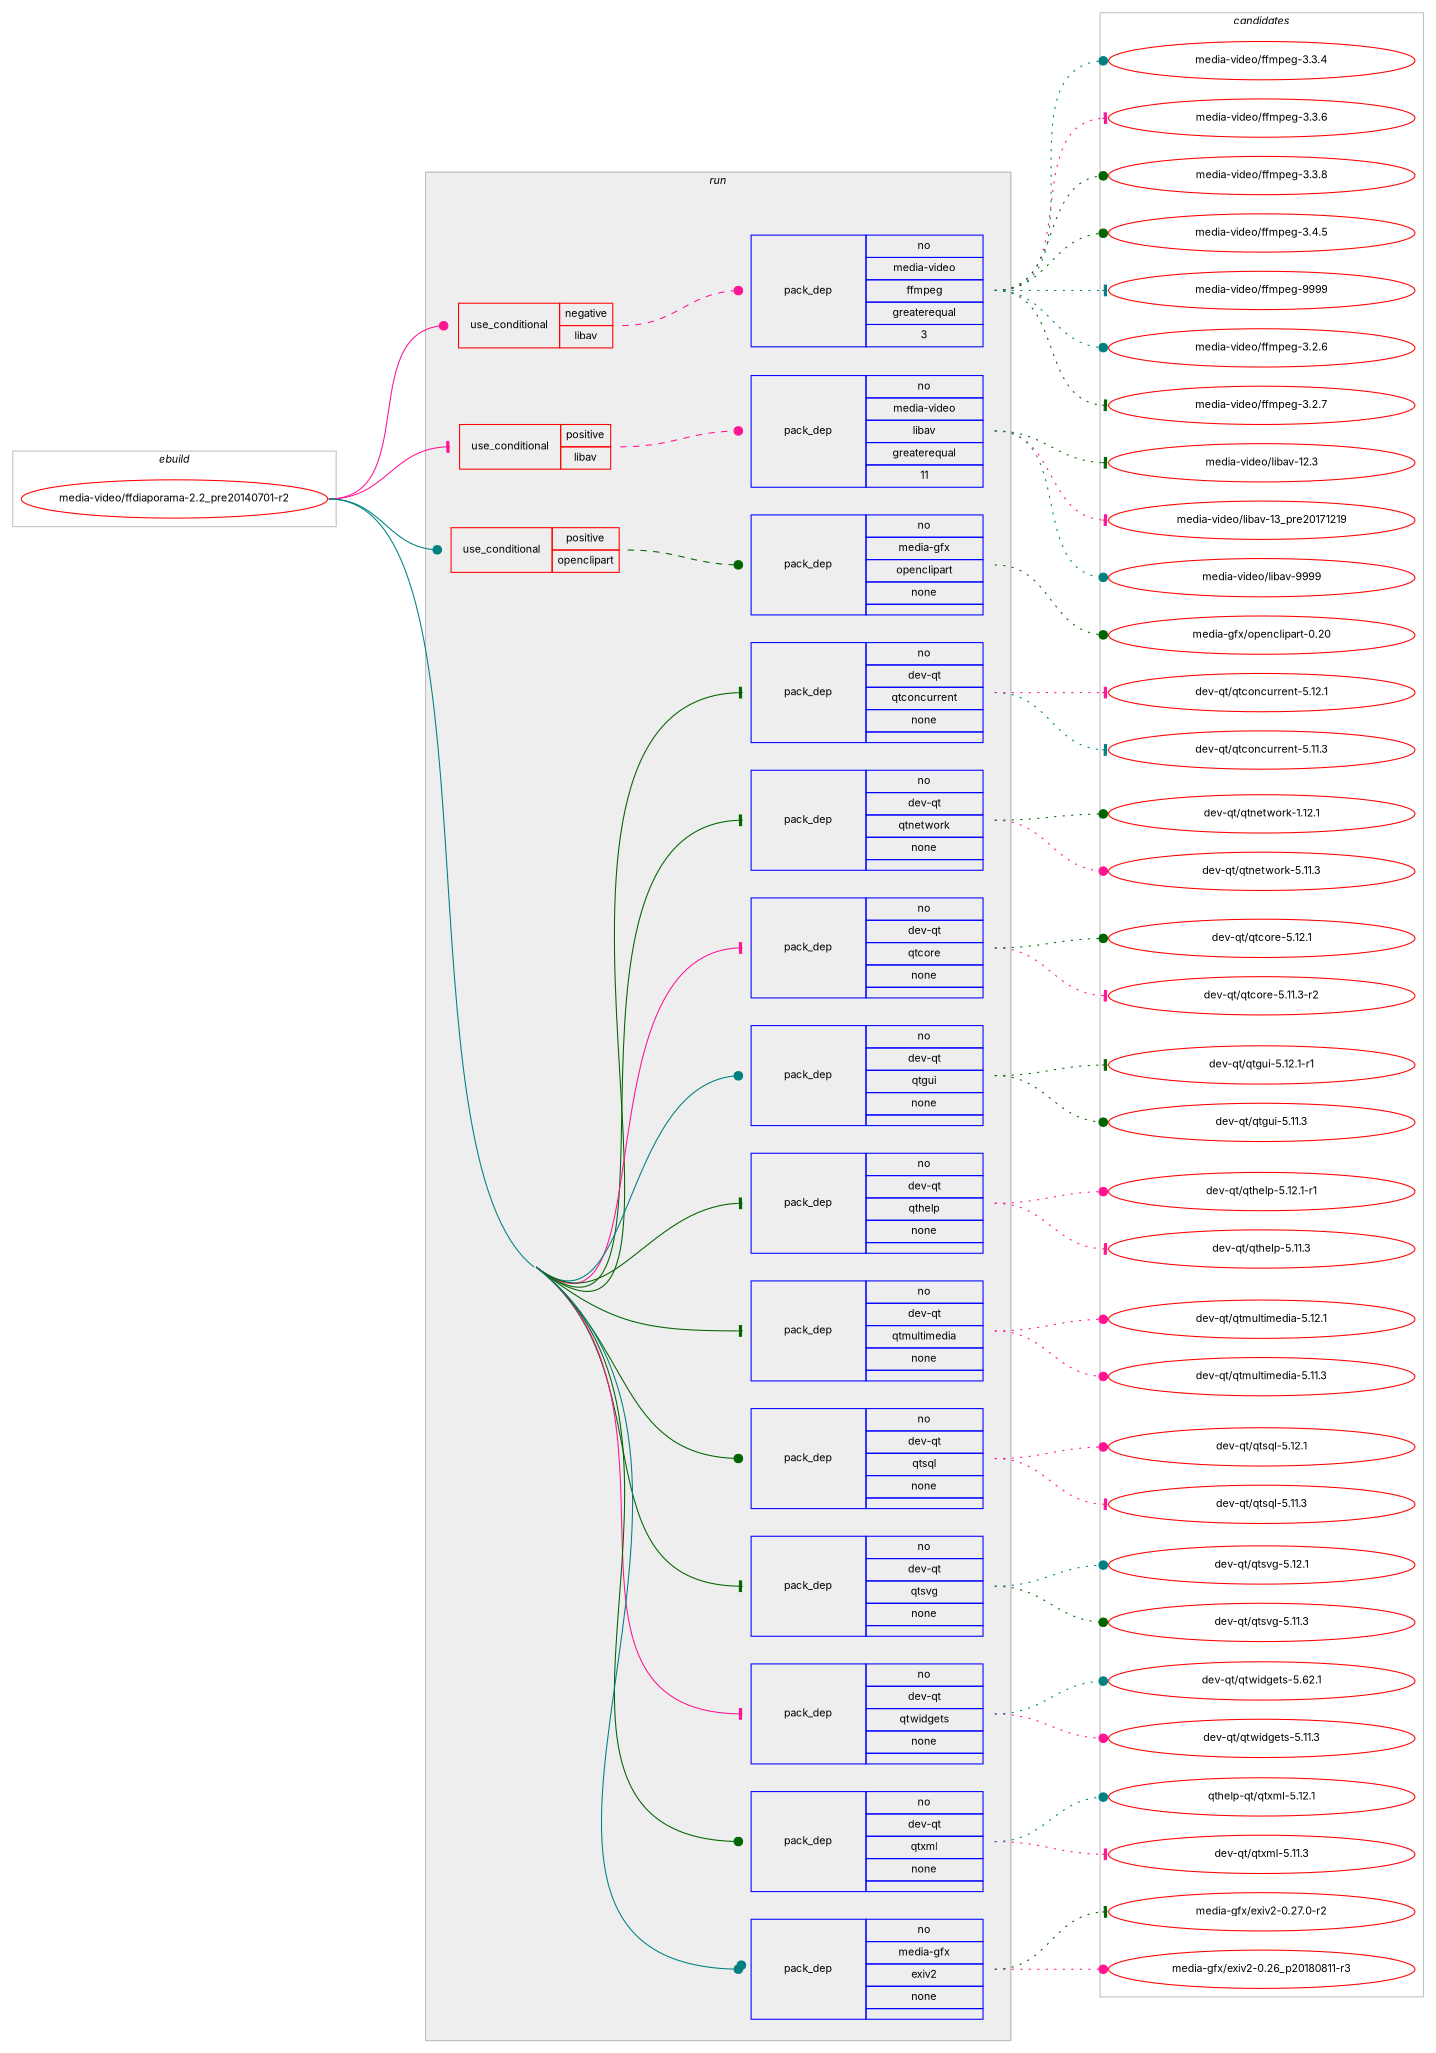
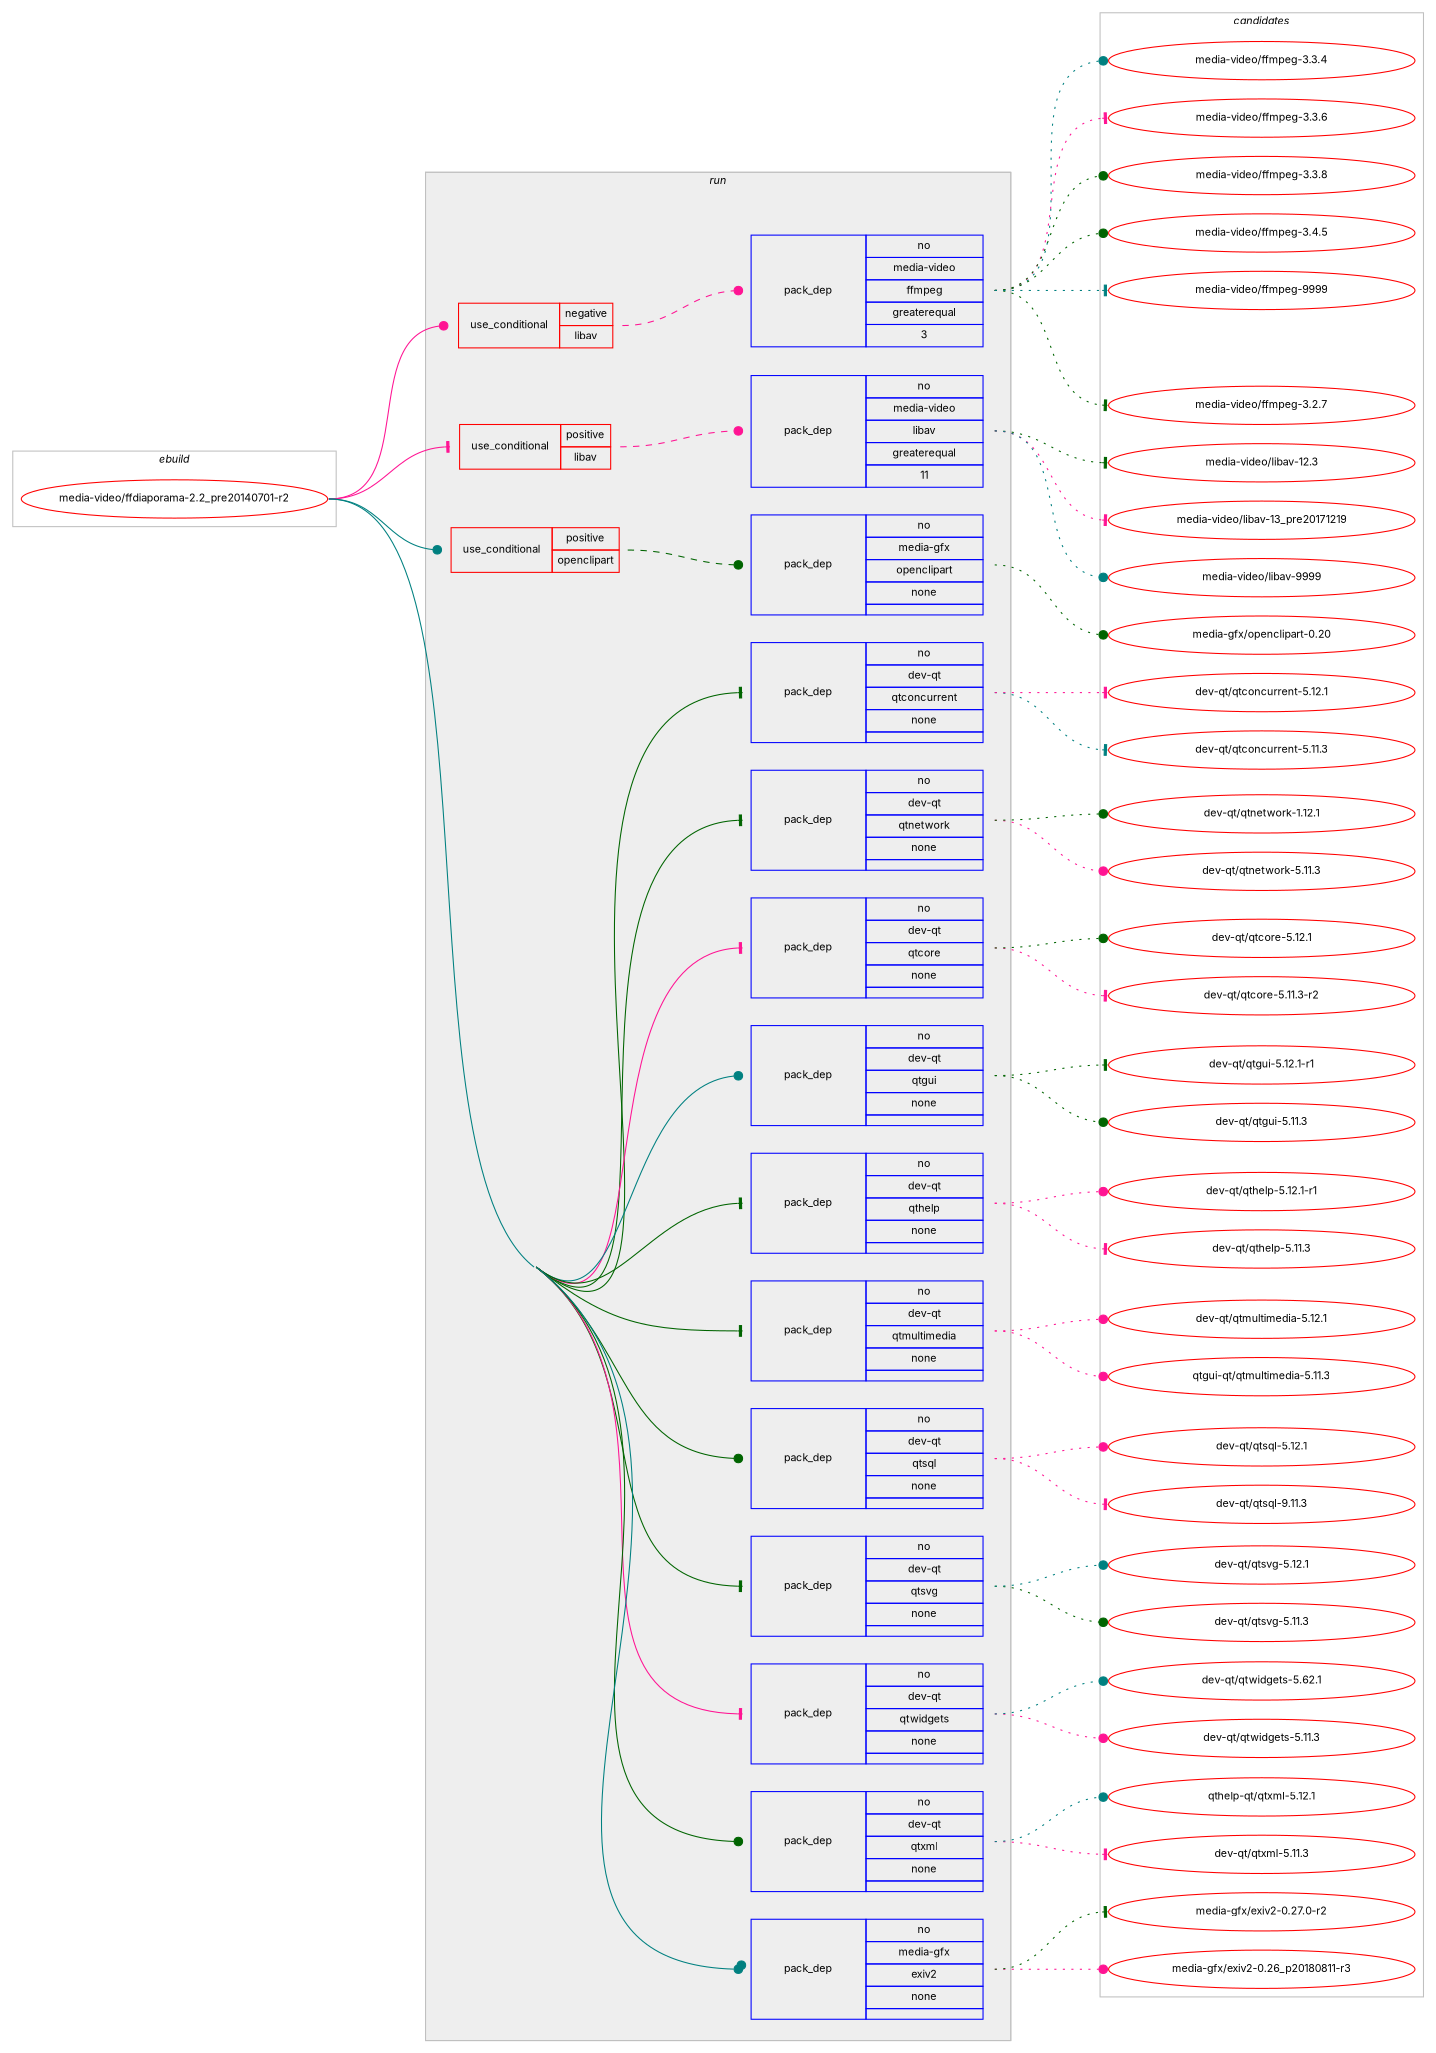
(1262, 348) -> none
(1262, 1377) -> (1262, 1377)
(1262, 1504) -> (1262, 1504)
